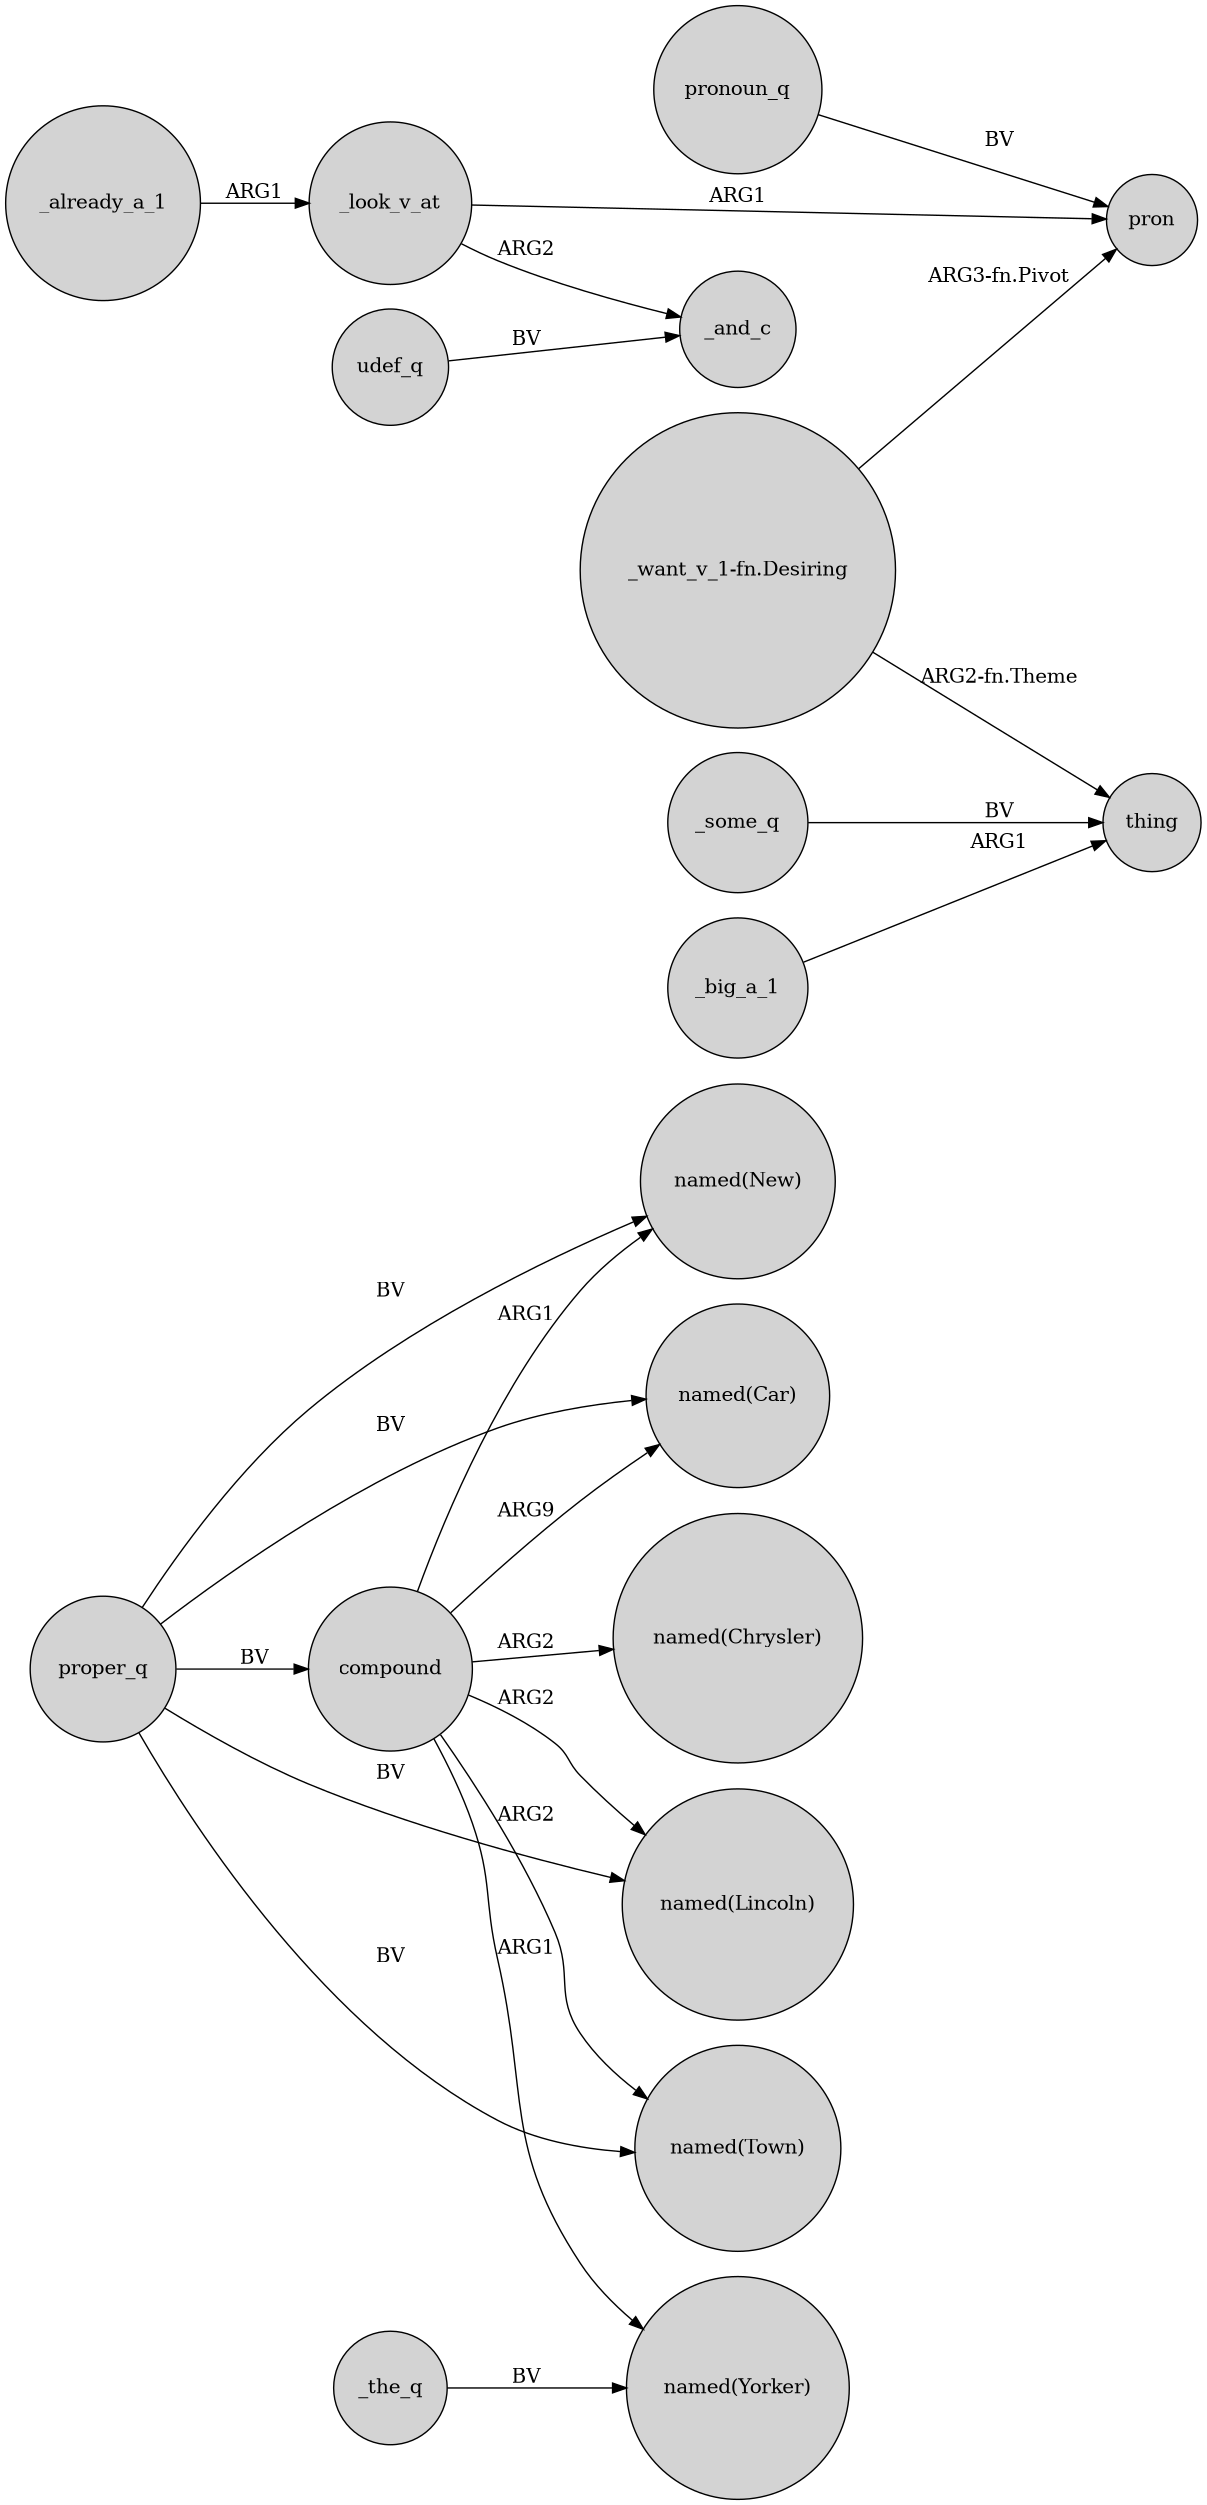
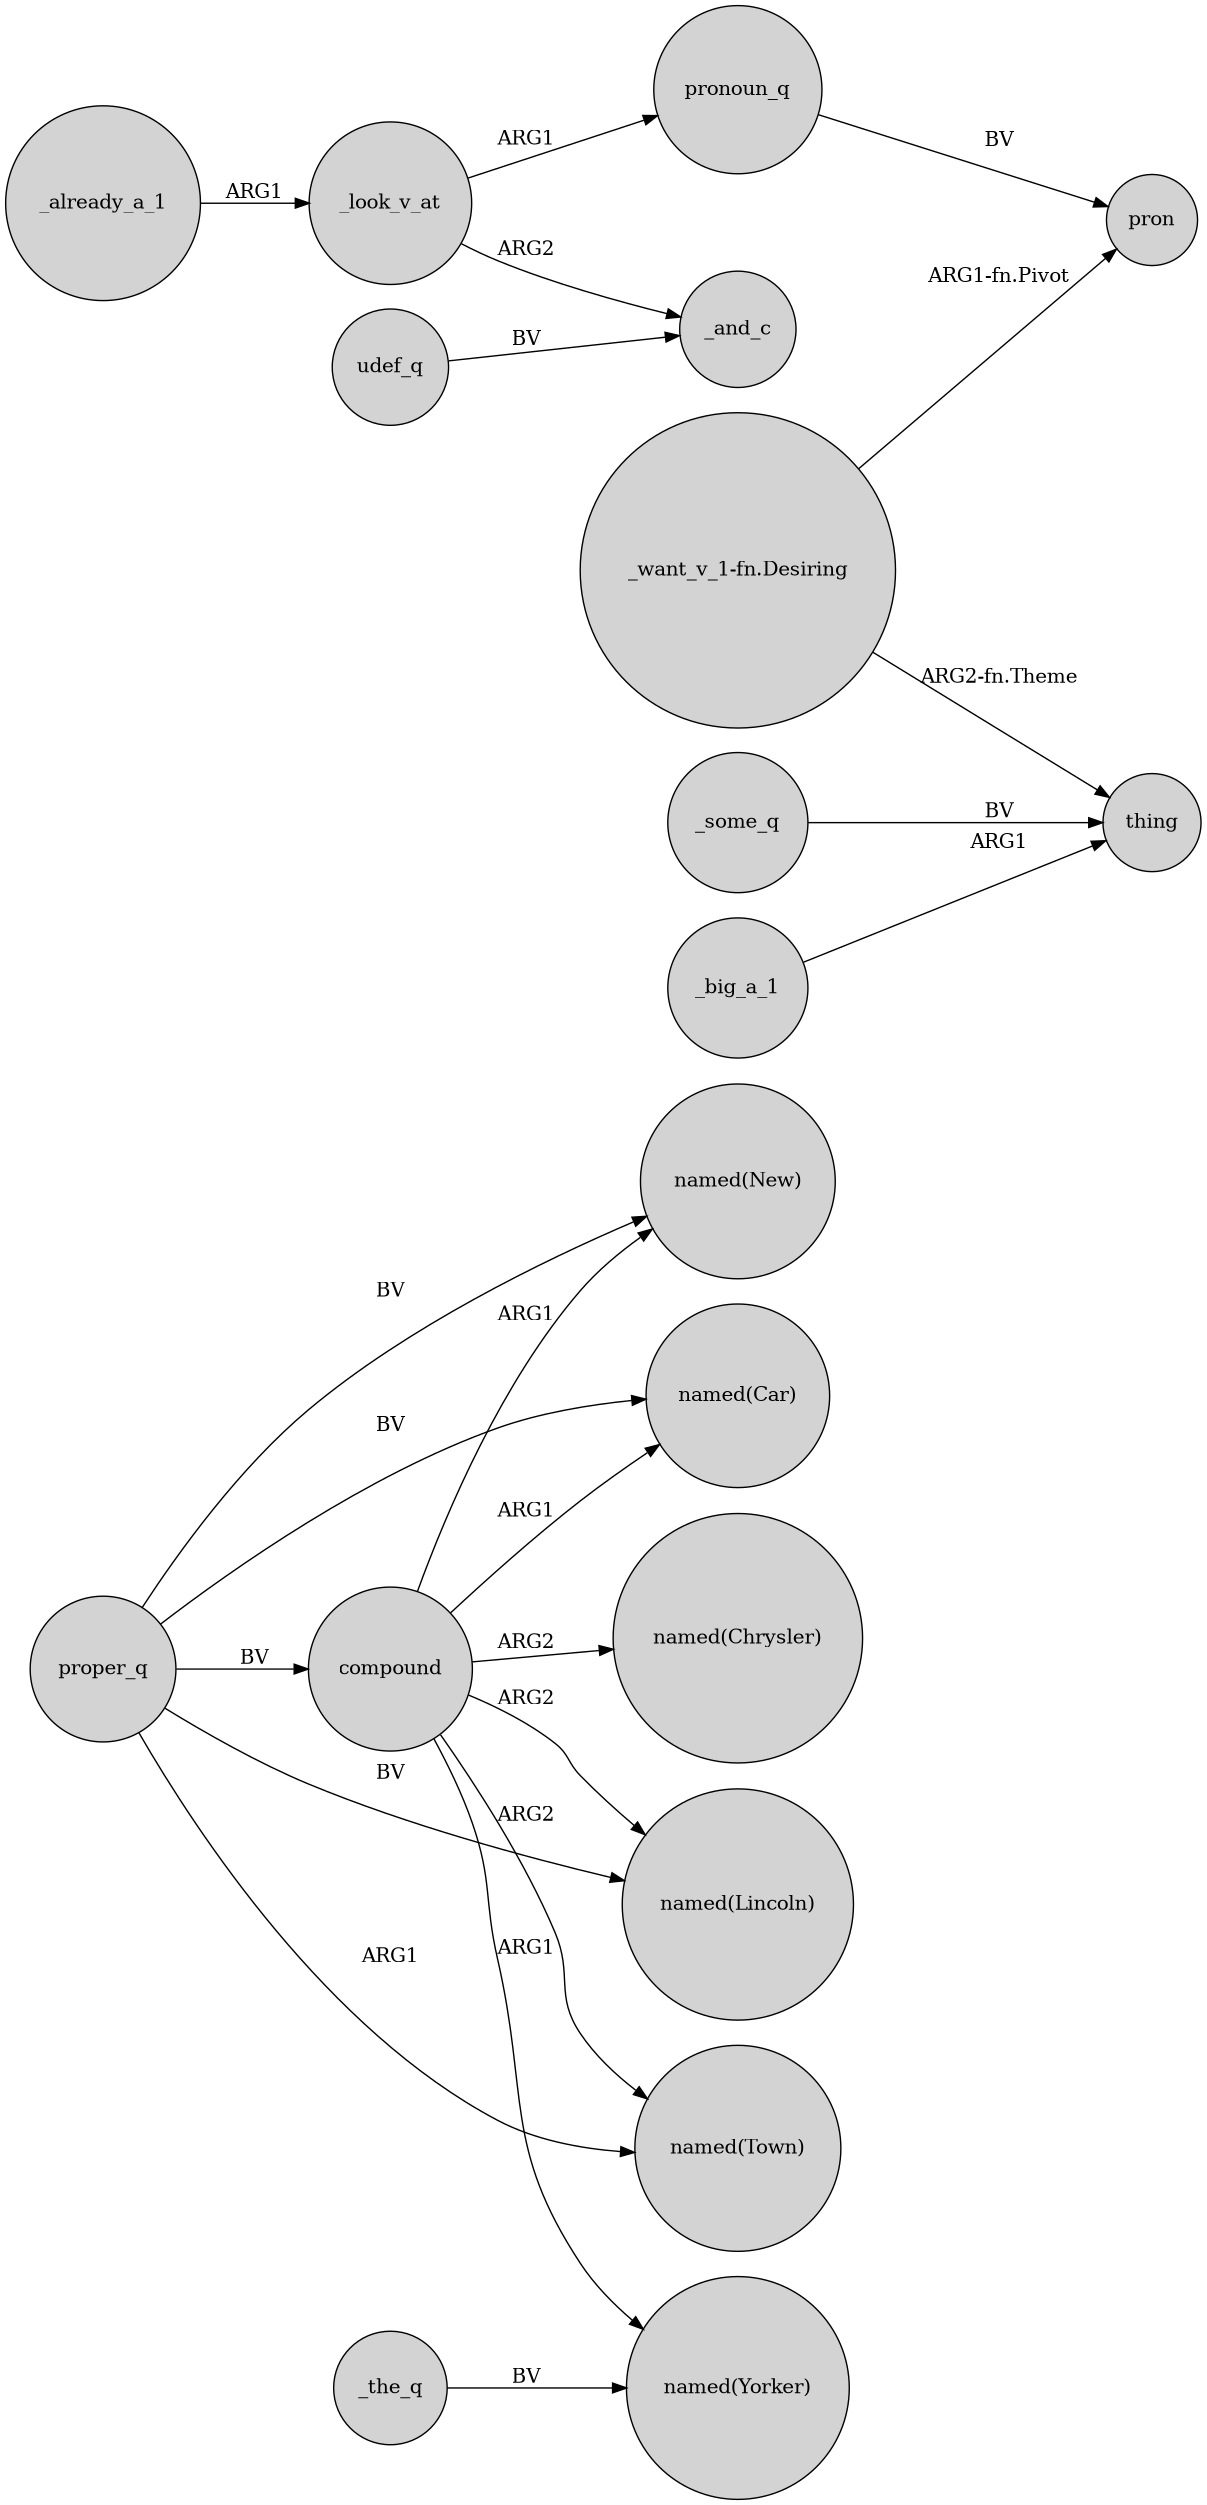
(782, 212) -> (556, 149)
(999, 277) -> (999, 277)
(526, 1511) -> (526, 1511)
(390, 1957) -> (390, 1957)
